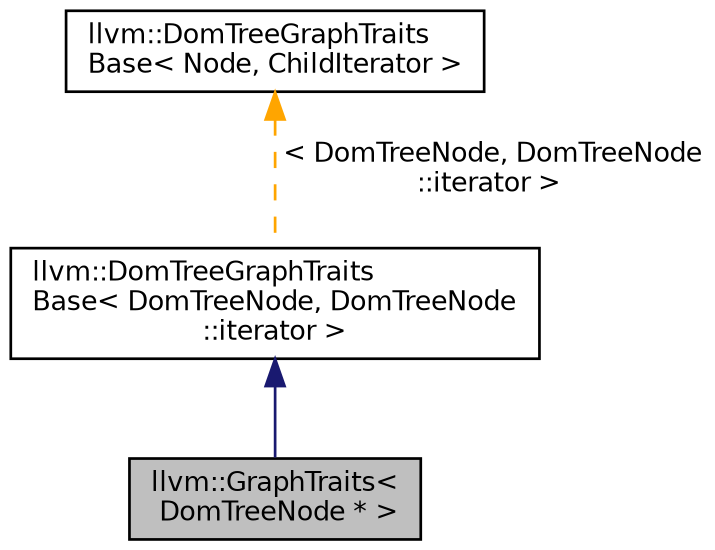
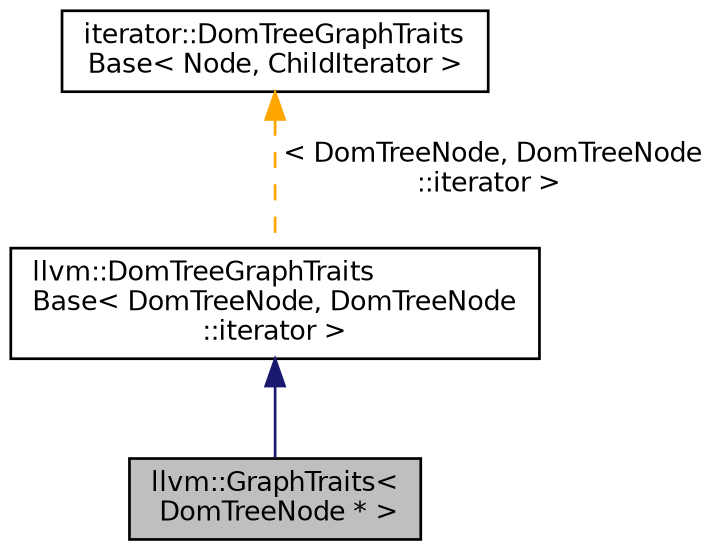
(275, 51) -> (275, 51)
